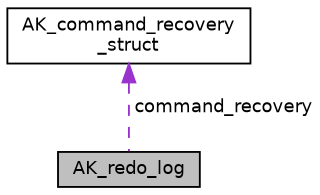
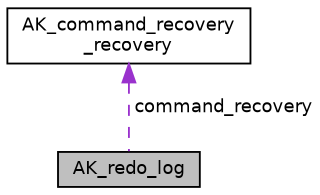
(129, 36) -> (129, 36)
